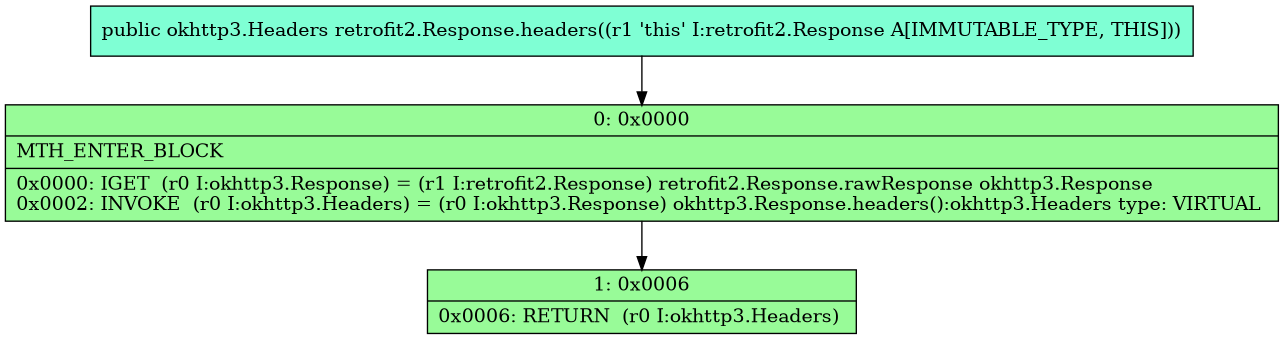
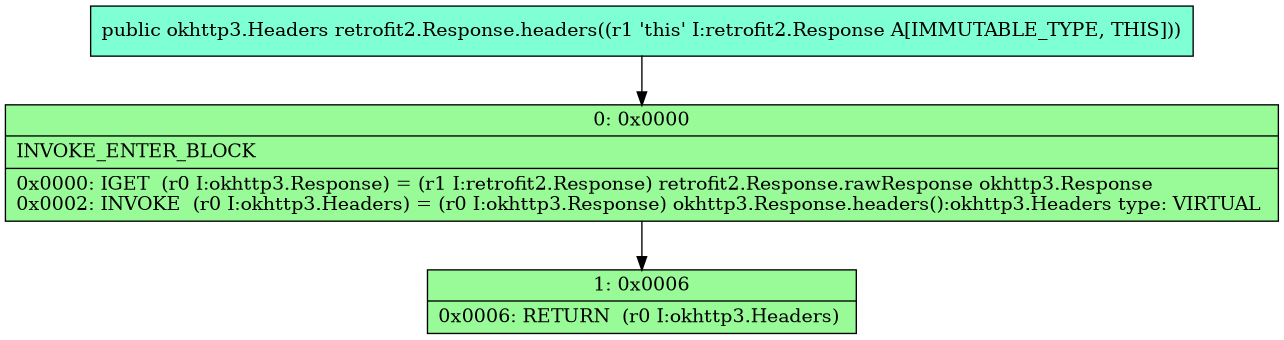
(120, 152) -> (137, 152)
